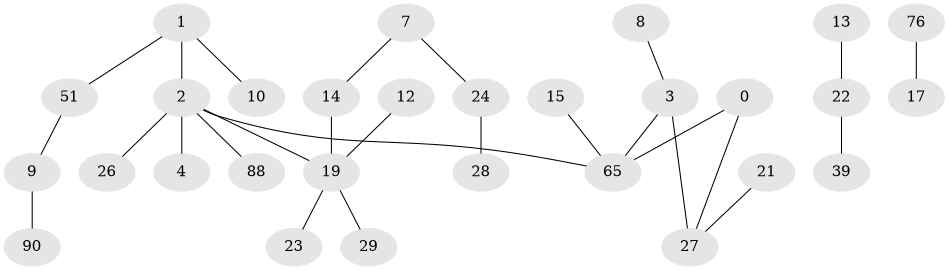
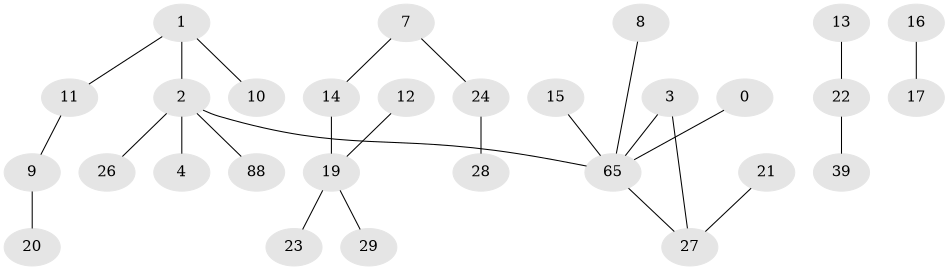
(916, 23) -> (916, 23)
(656, 60) -> (627, 98)
(70, 98) -> (70, 98)
(257, 135) -> none
(717, 172) -> (651, 210)
(32, 247) -> (32, 247)
